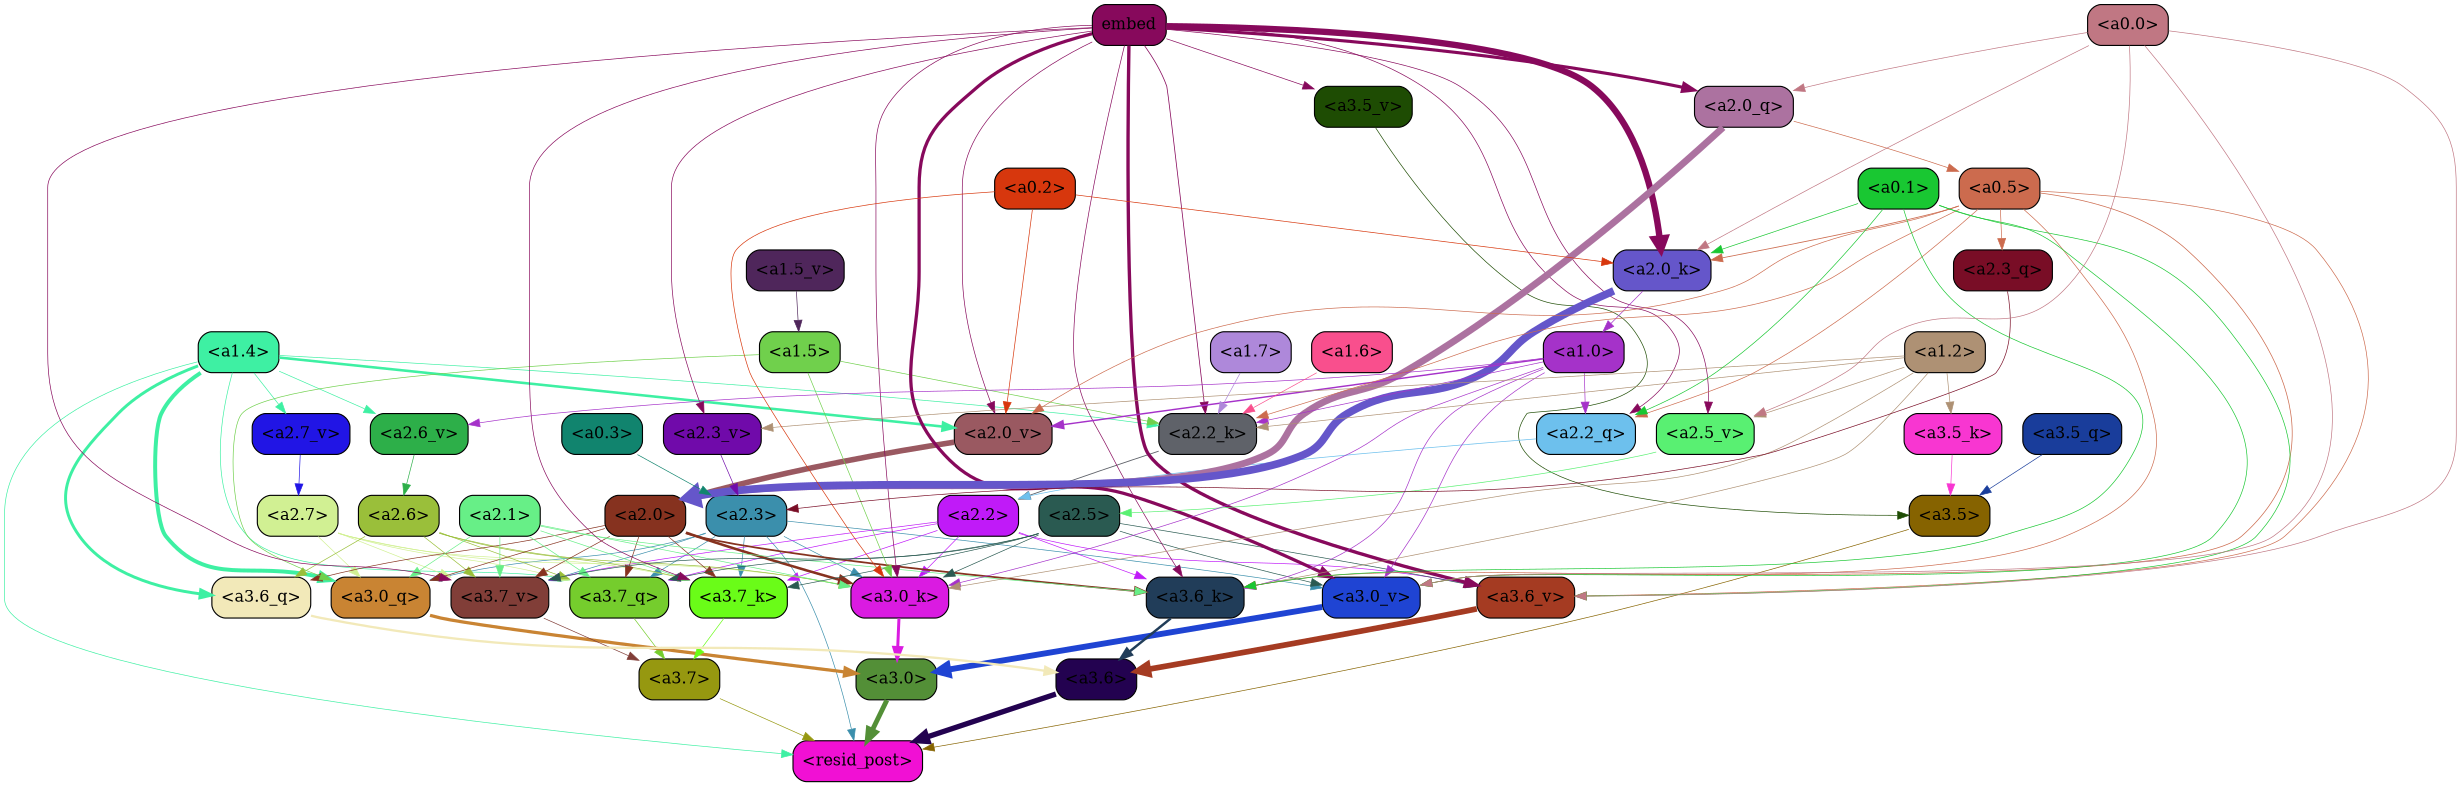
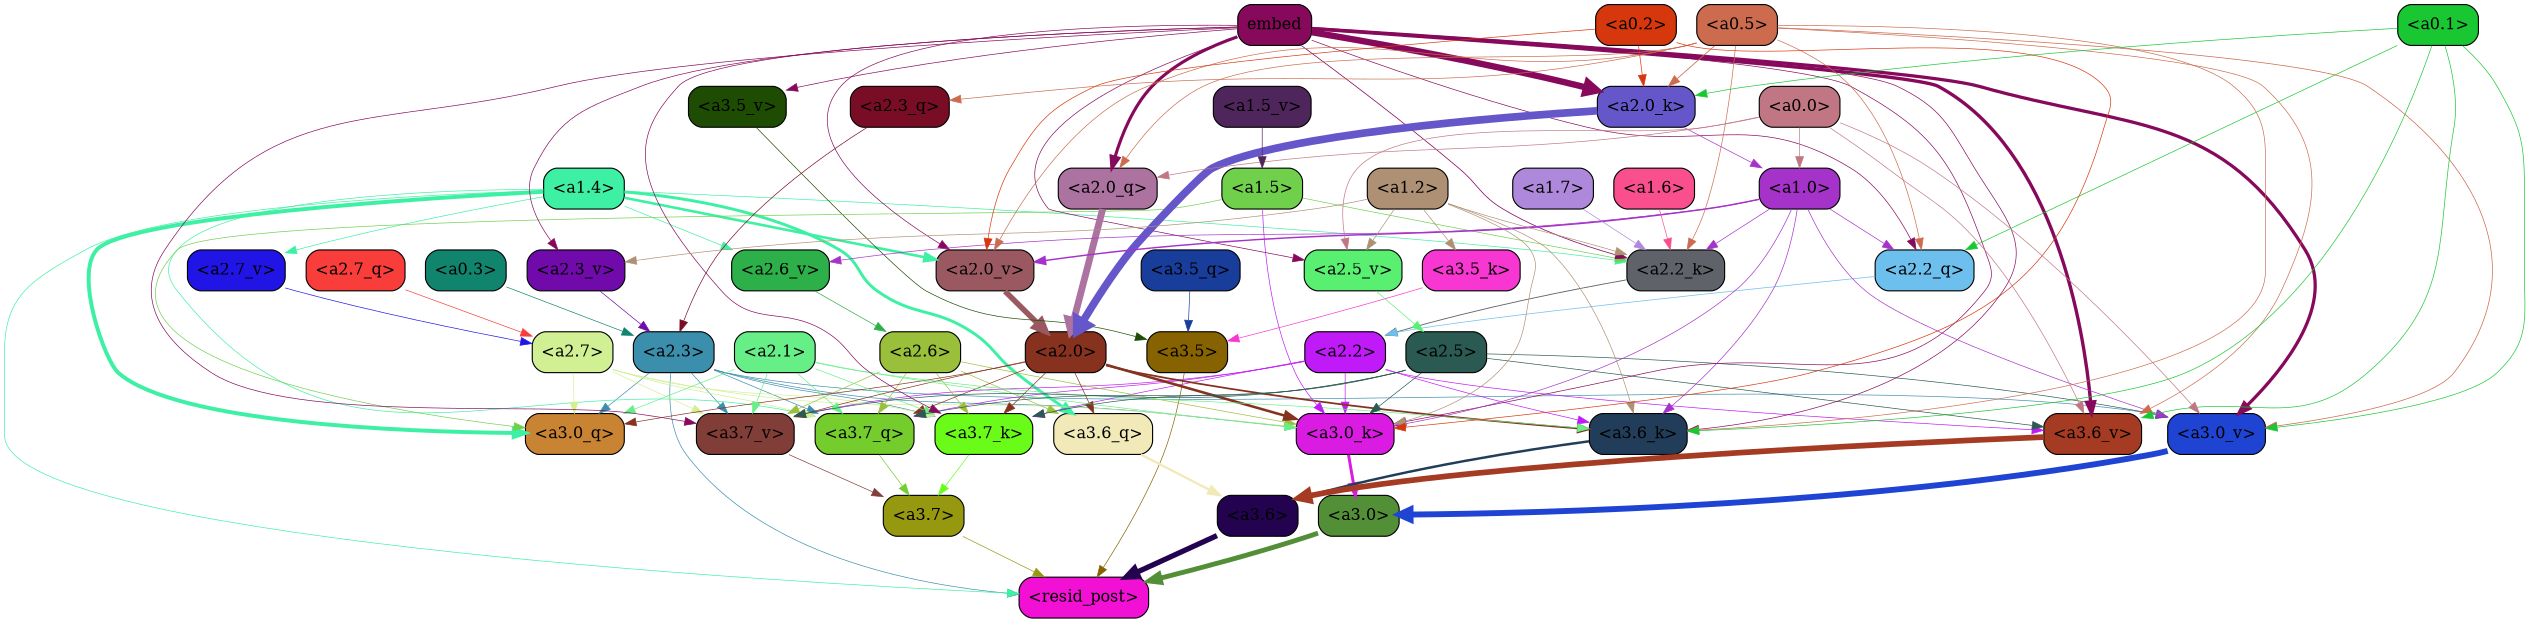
(1871, 143) -> (1396, 59)
(1897, 143) -> (1800, 137)
none -> (356, 270)
(848, 470) -> (1275, 312)
(564, 636) -> none
